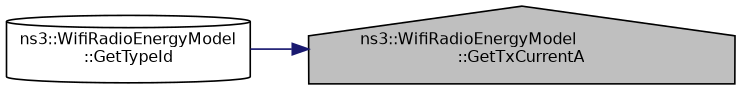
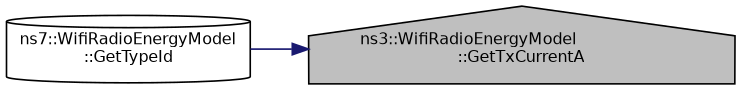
(128, 49) -> (128, 49)
